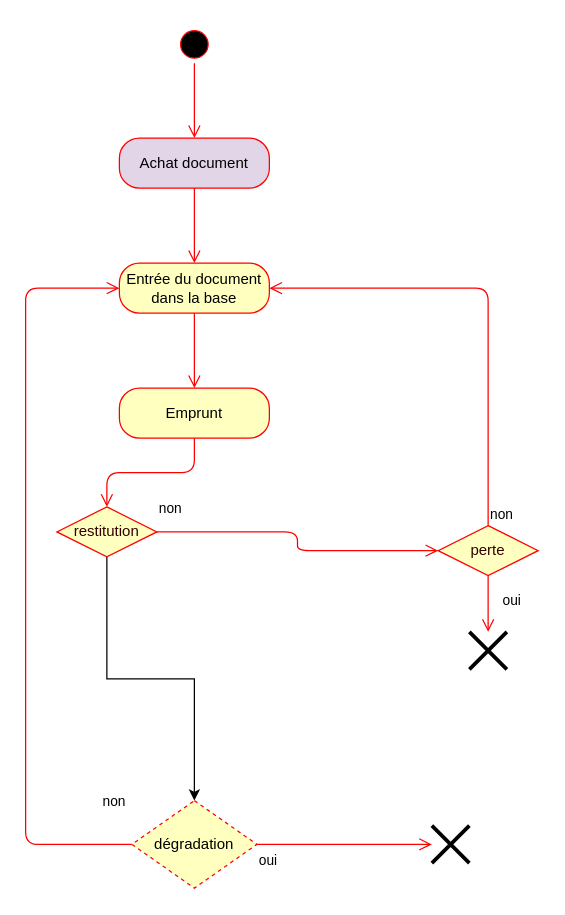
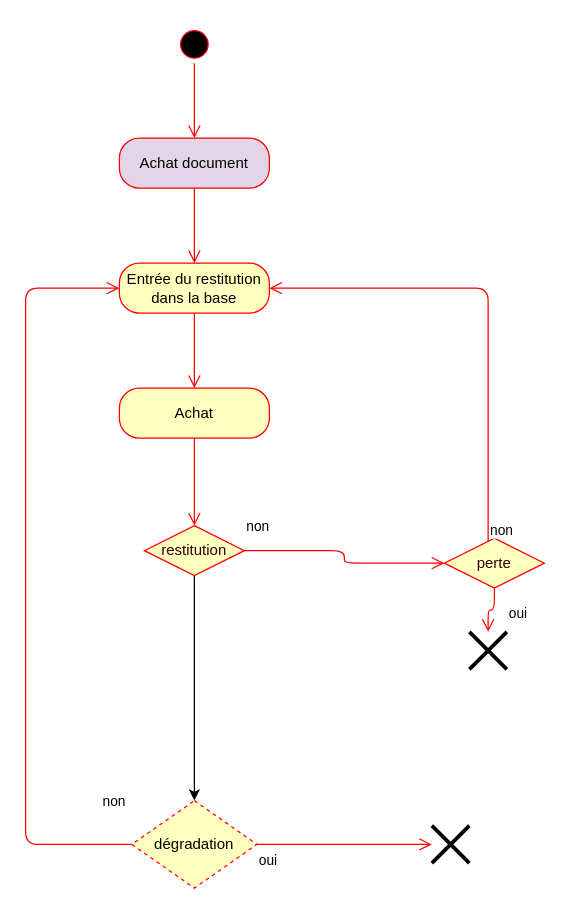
(194, 288) -> (194, 288)
(194, 413) -> (194, 413)
(107, 532) -> (194, 551)
(488, 551) -> (494, 563)
